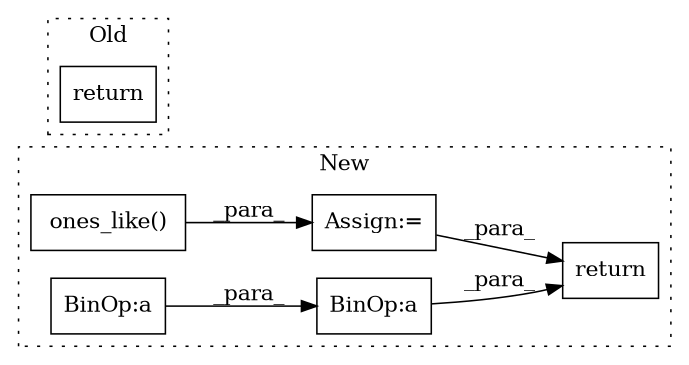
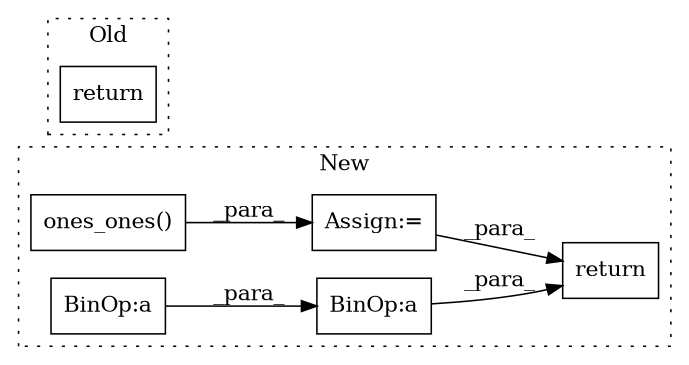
(108, 223) -> (108, 223)
